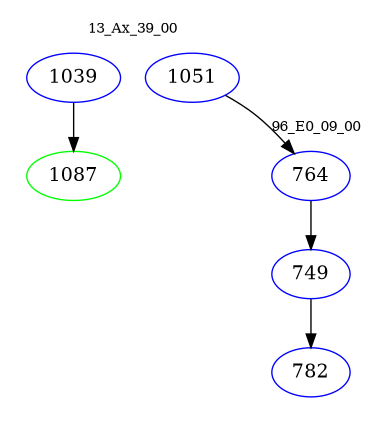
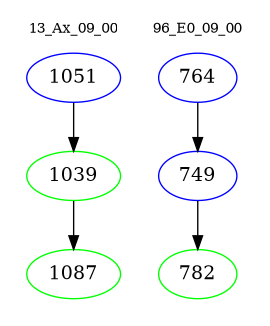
(133, 29) -> (74, 29)
(74, 78) -> (74, 176)
(269, 127) -> (74, 120)
(311, 372) -> (198, 274)
